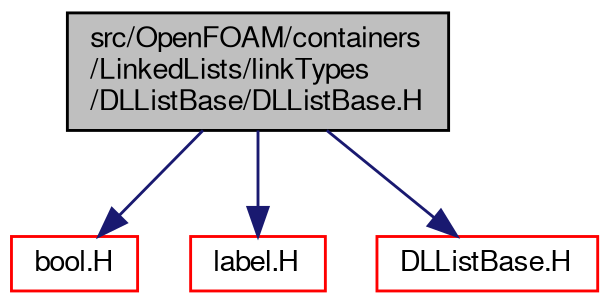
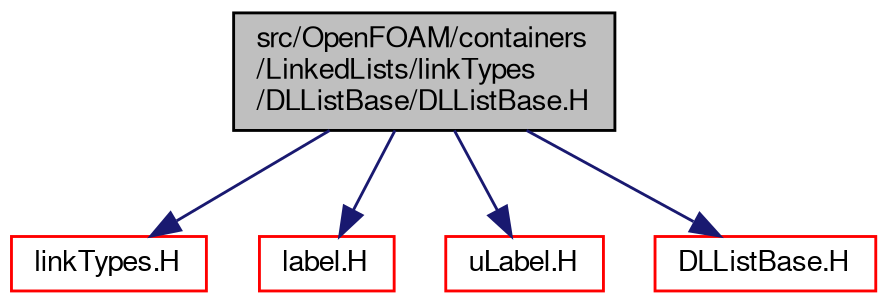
(75, 264) -> (109, 264)
none -> (525, 264)
